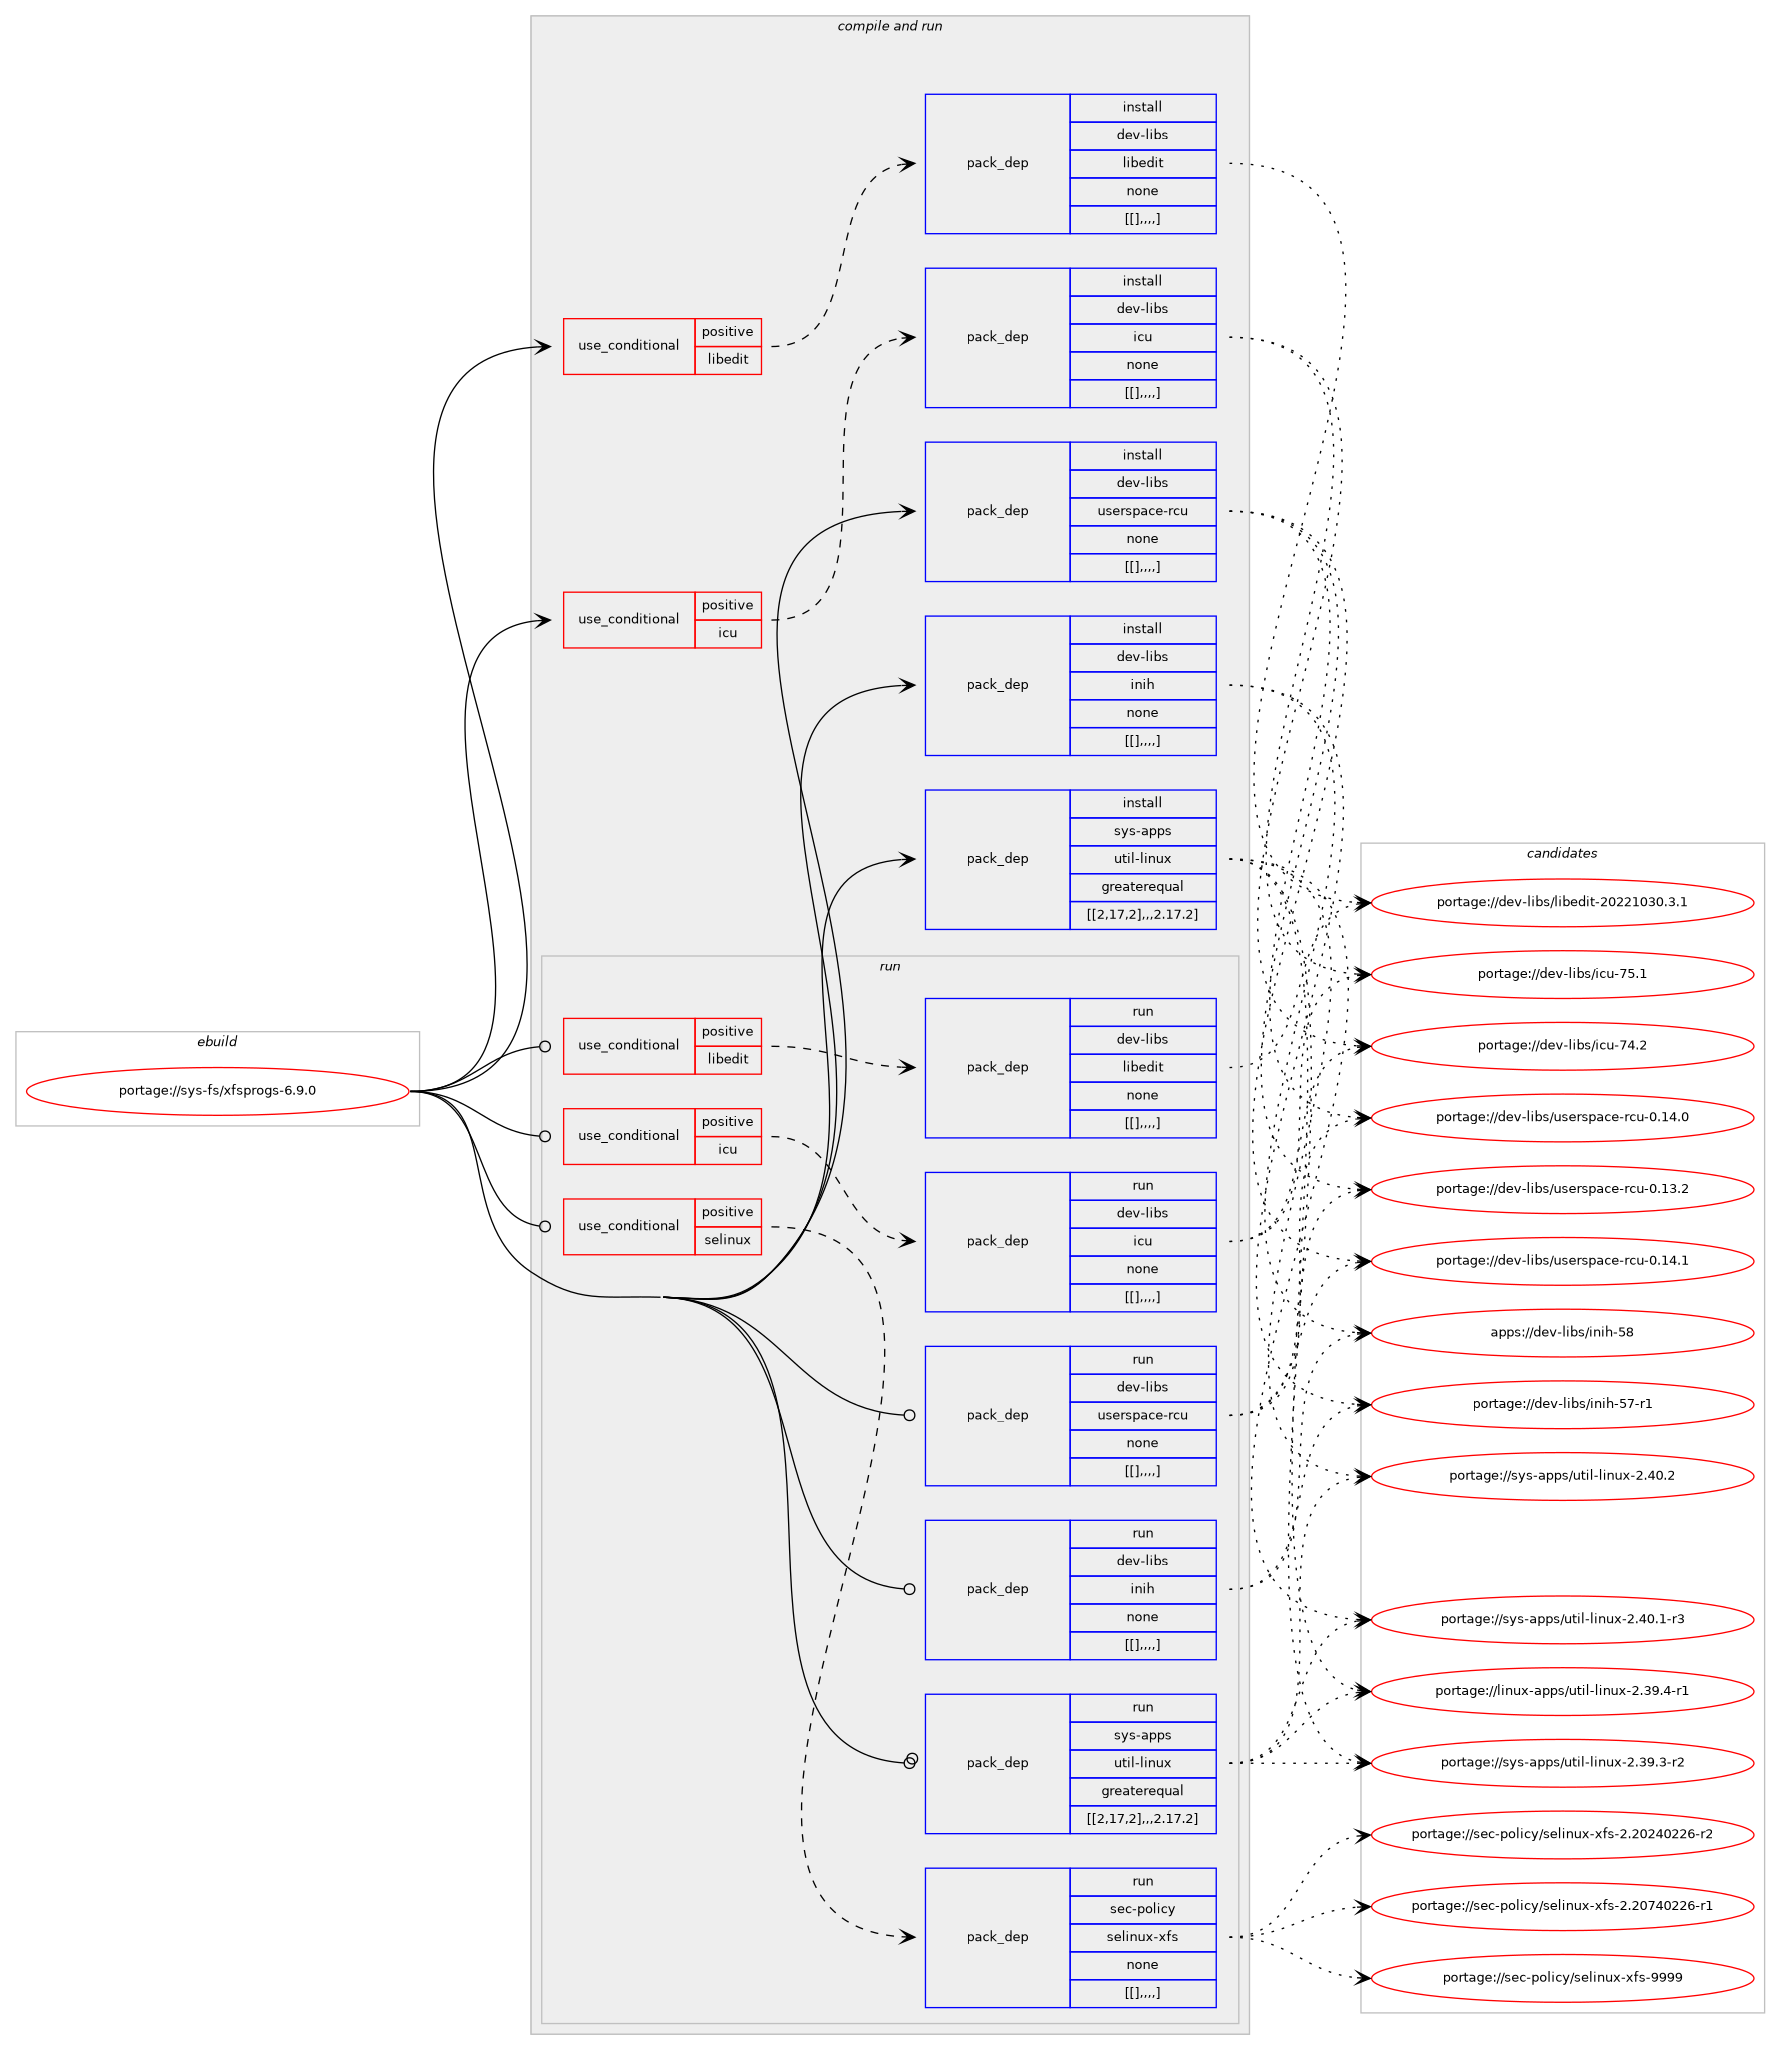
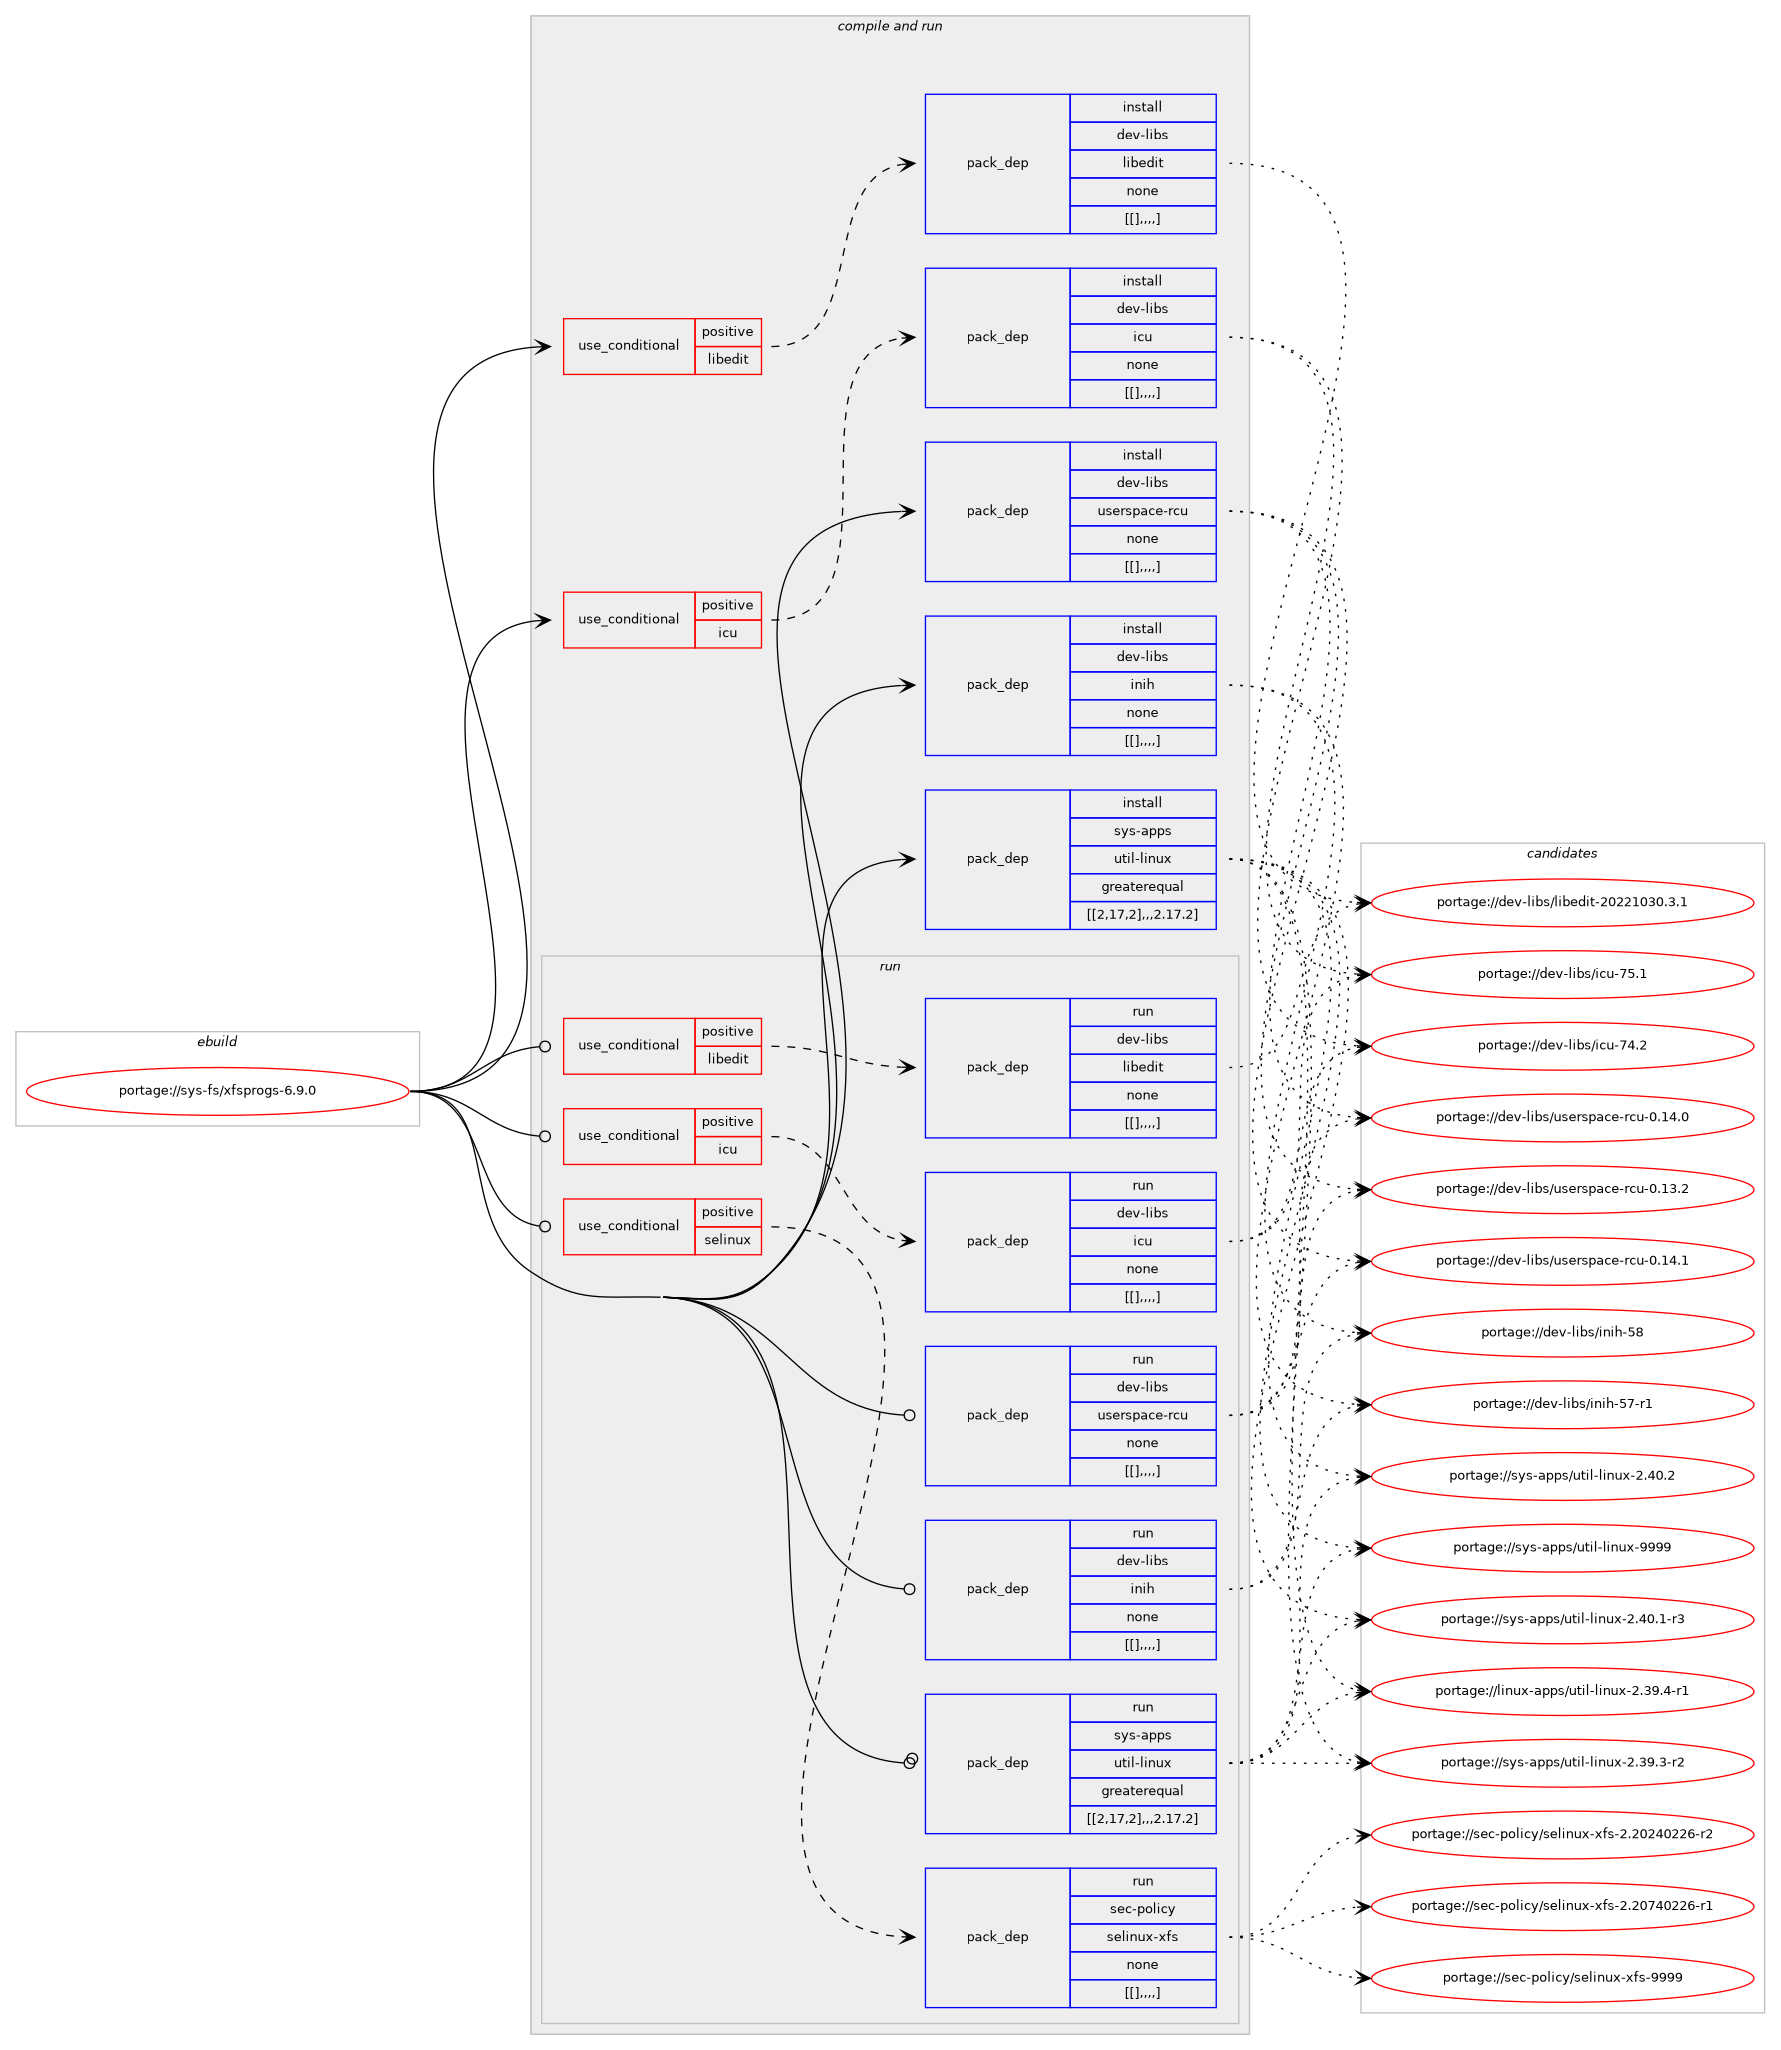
(1563, 1333) -> (1563, 1333)
none -> (1563, 1548)
